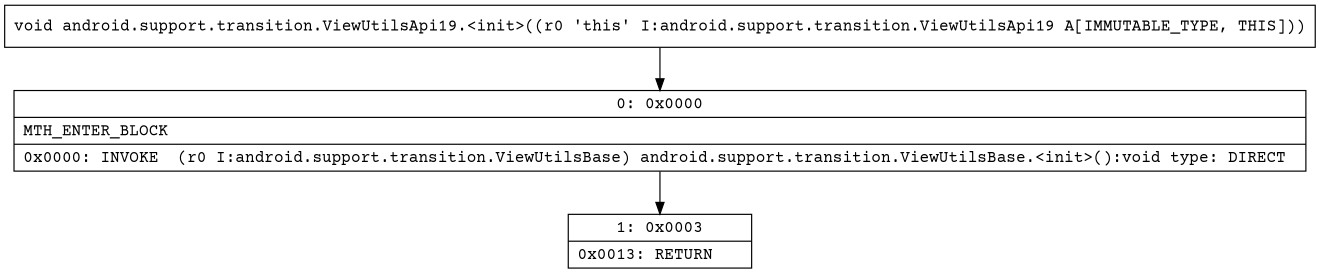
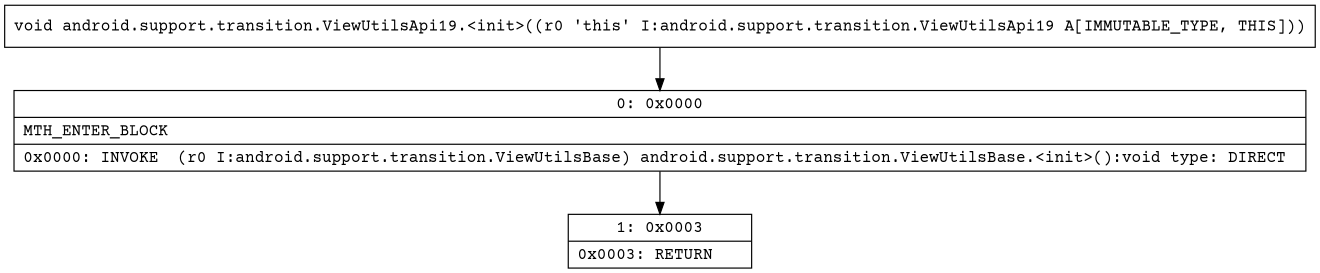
(660, 254) -> (660, 254)
